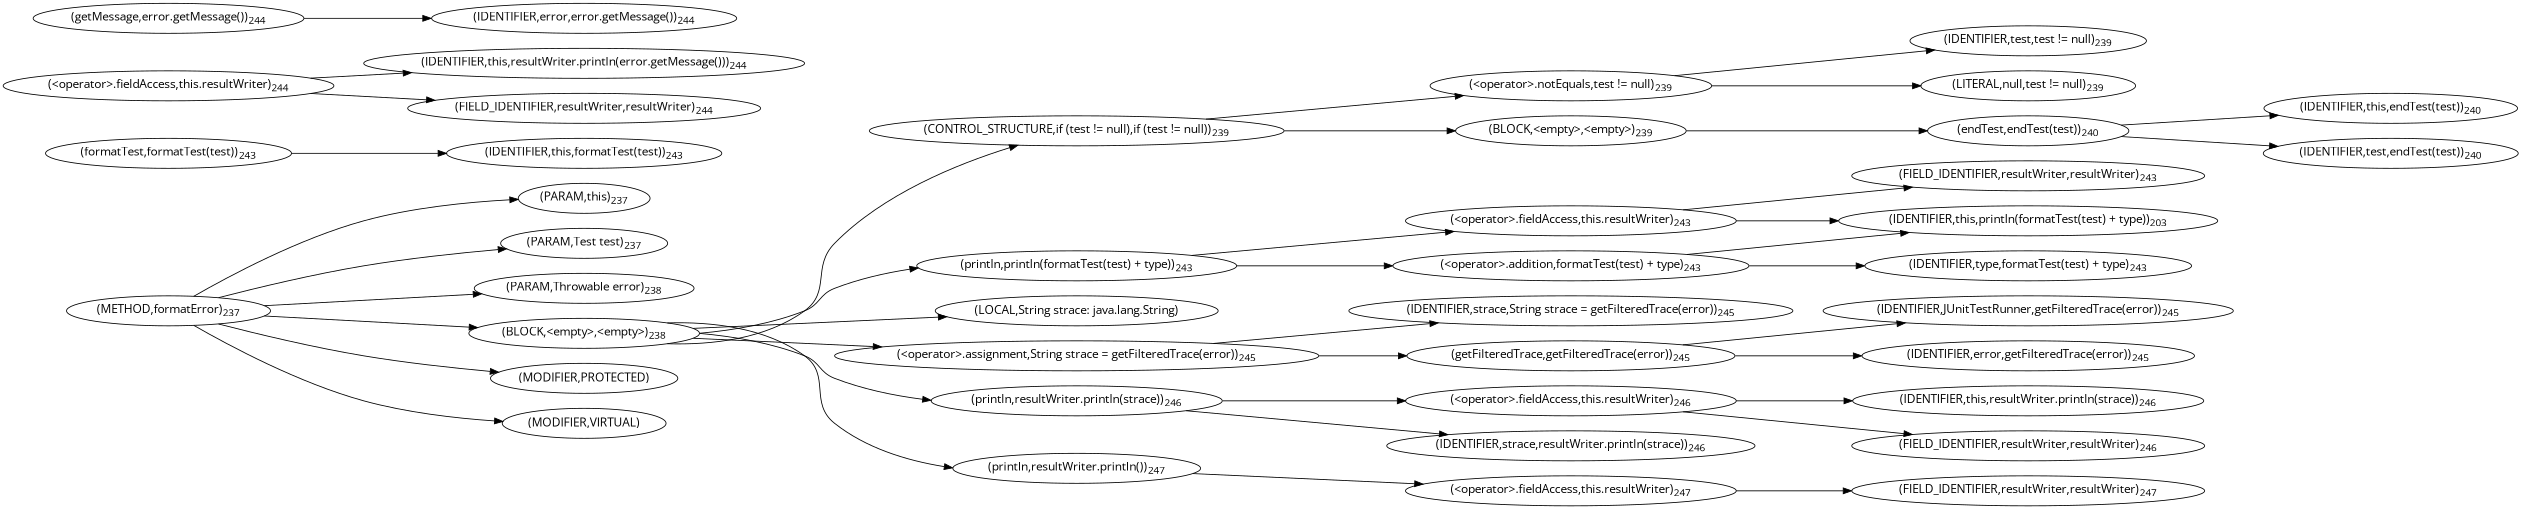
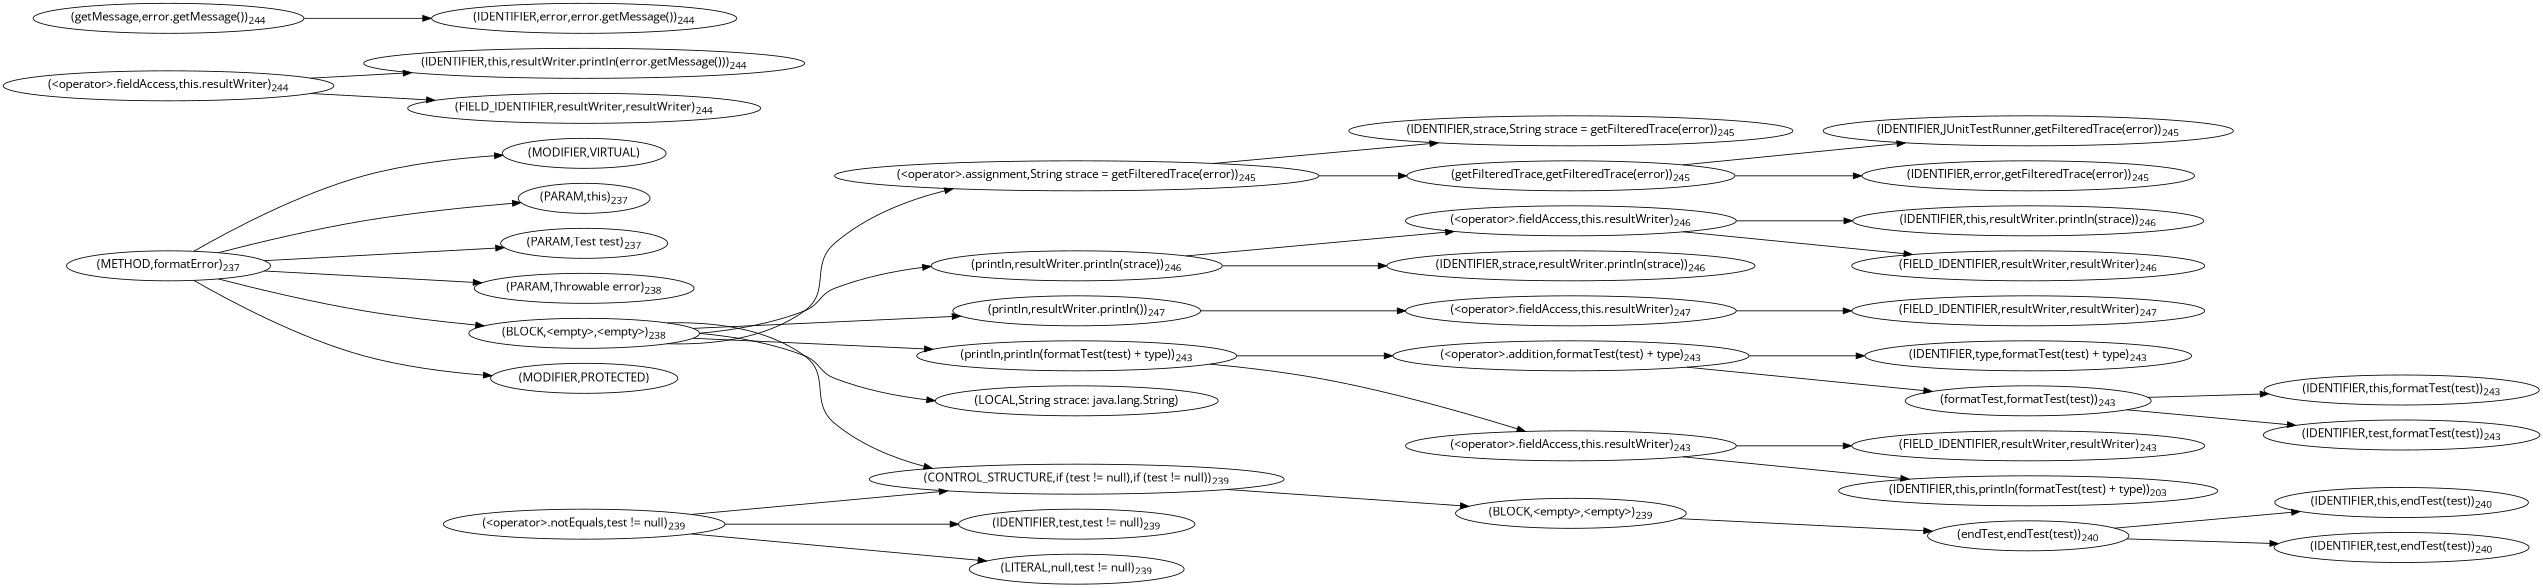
(1330, 108) -> (815, 503)
(1794, 244) -> (1805, 379)
none -> (2402, 435)
